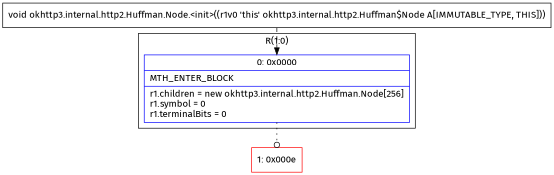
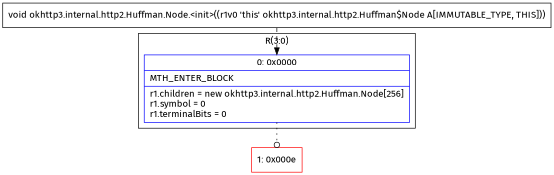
(277, 41) -> (277, 41)
